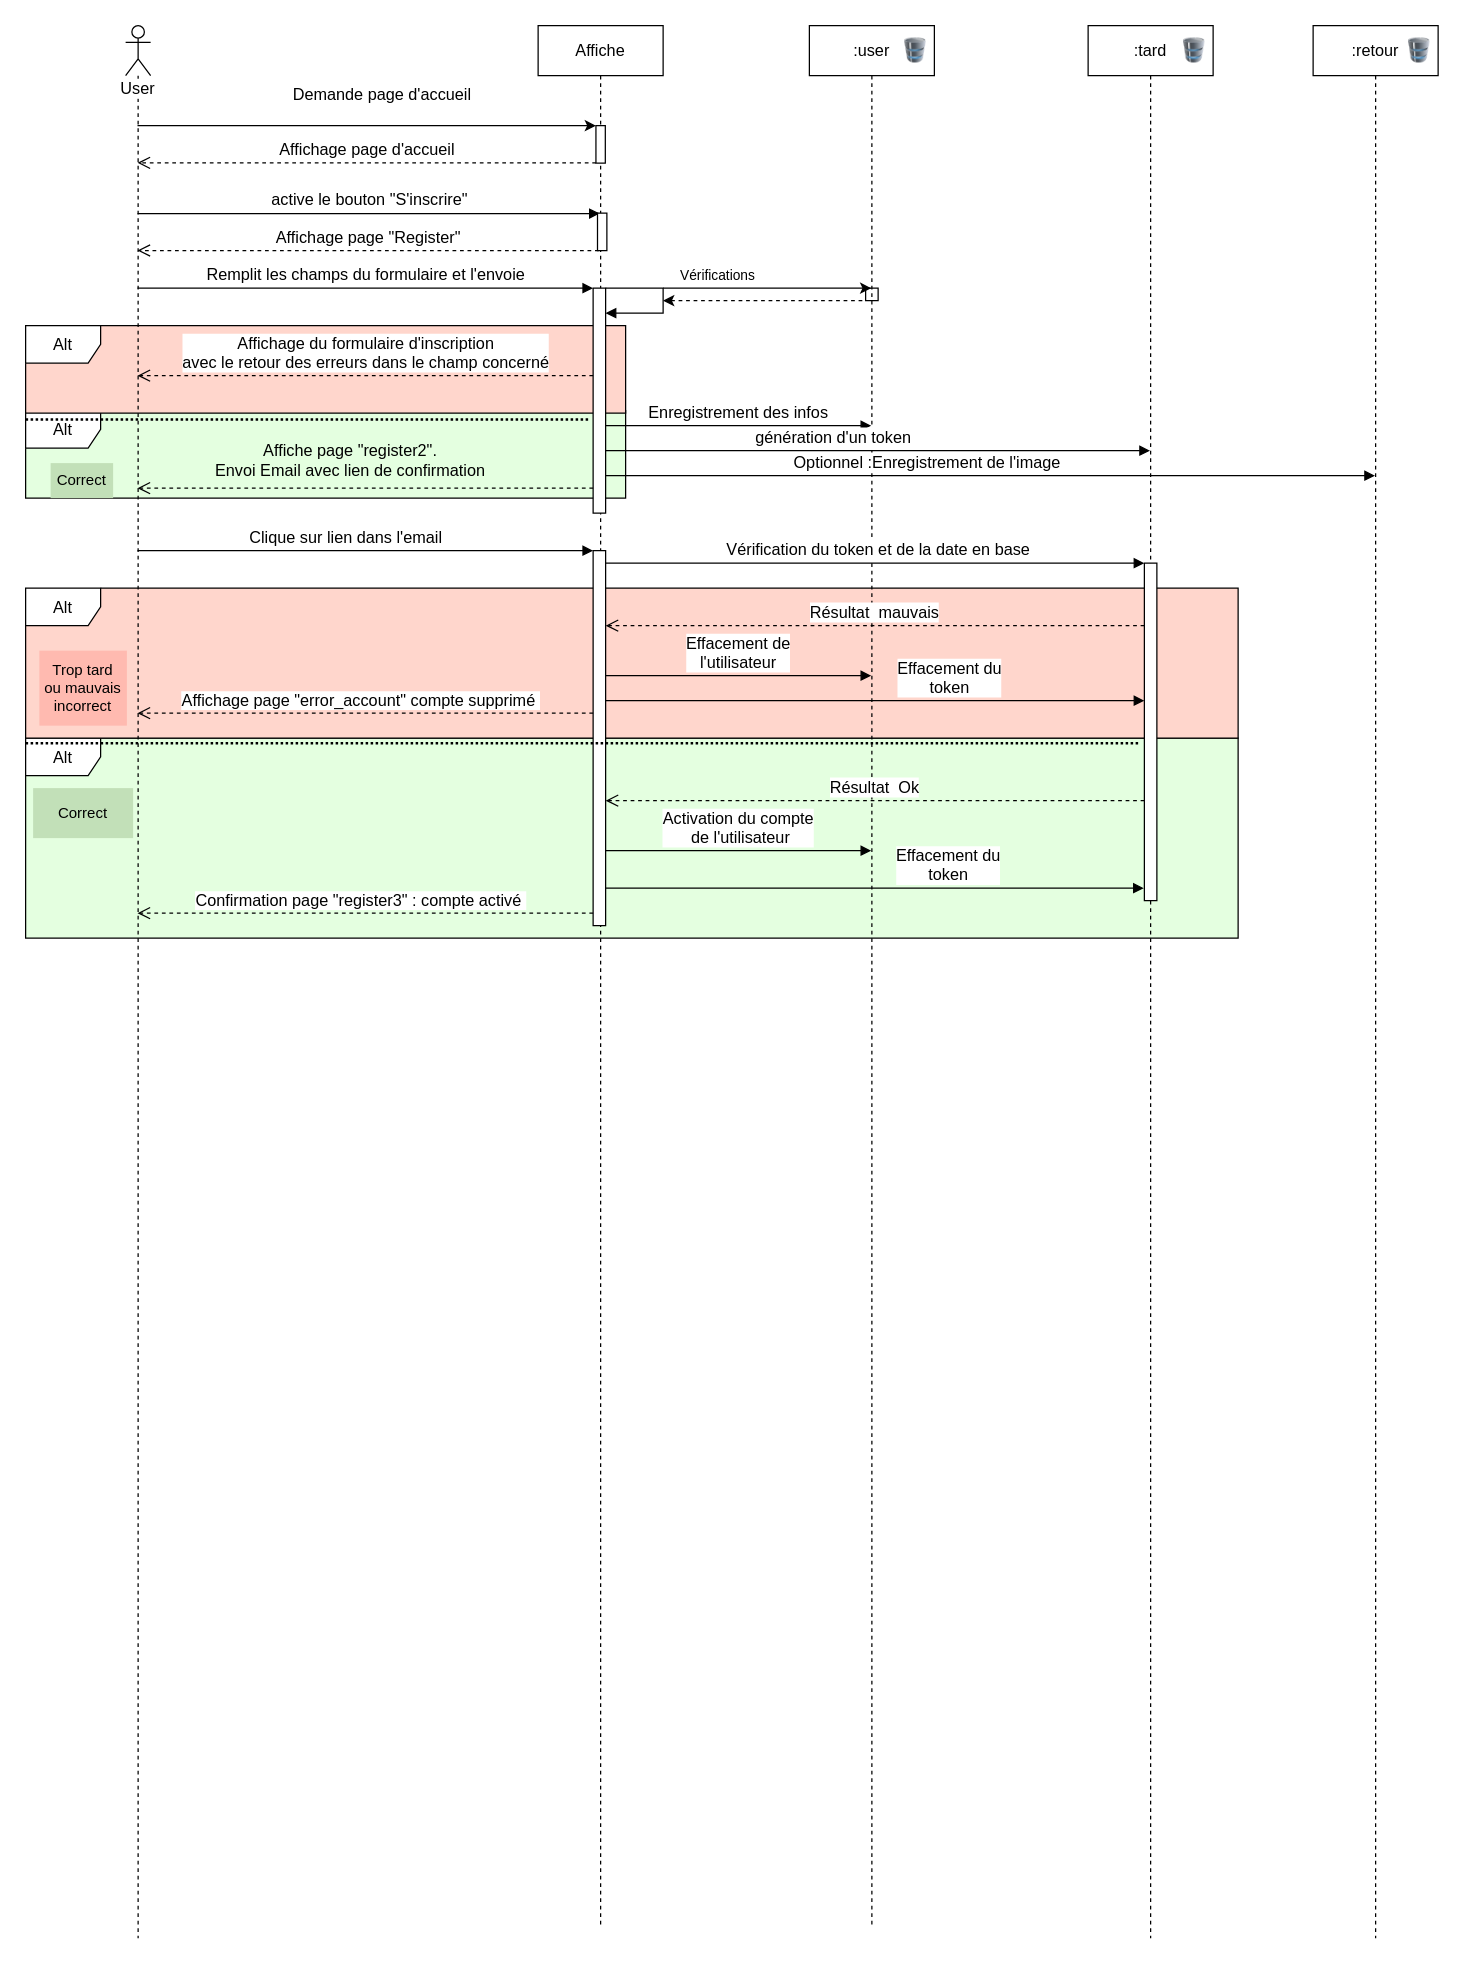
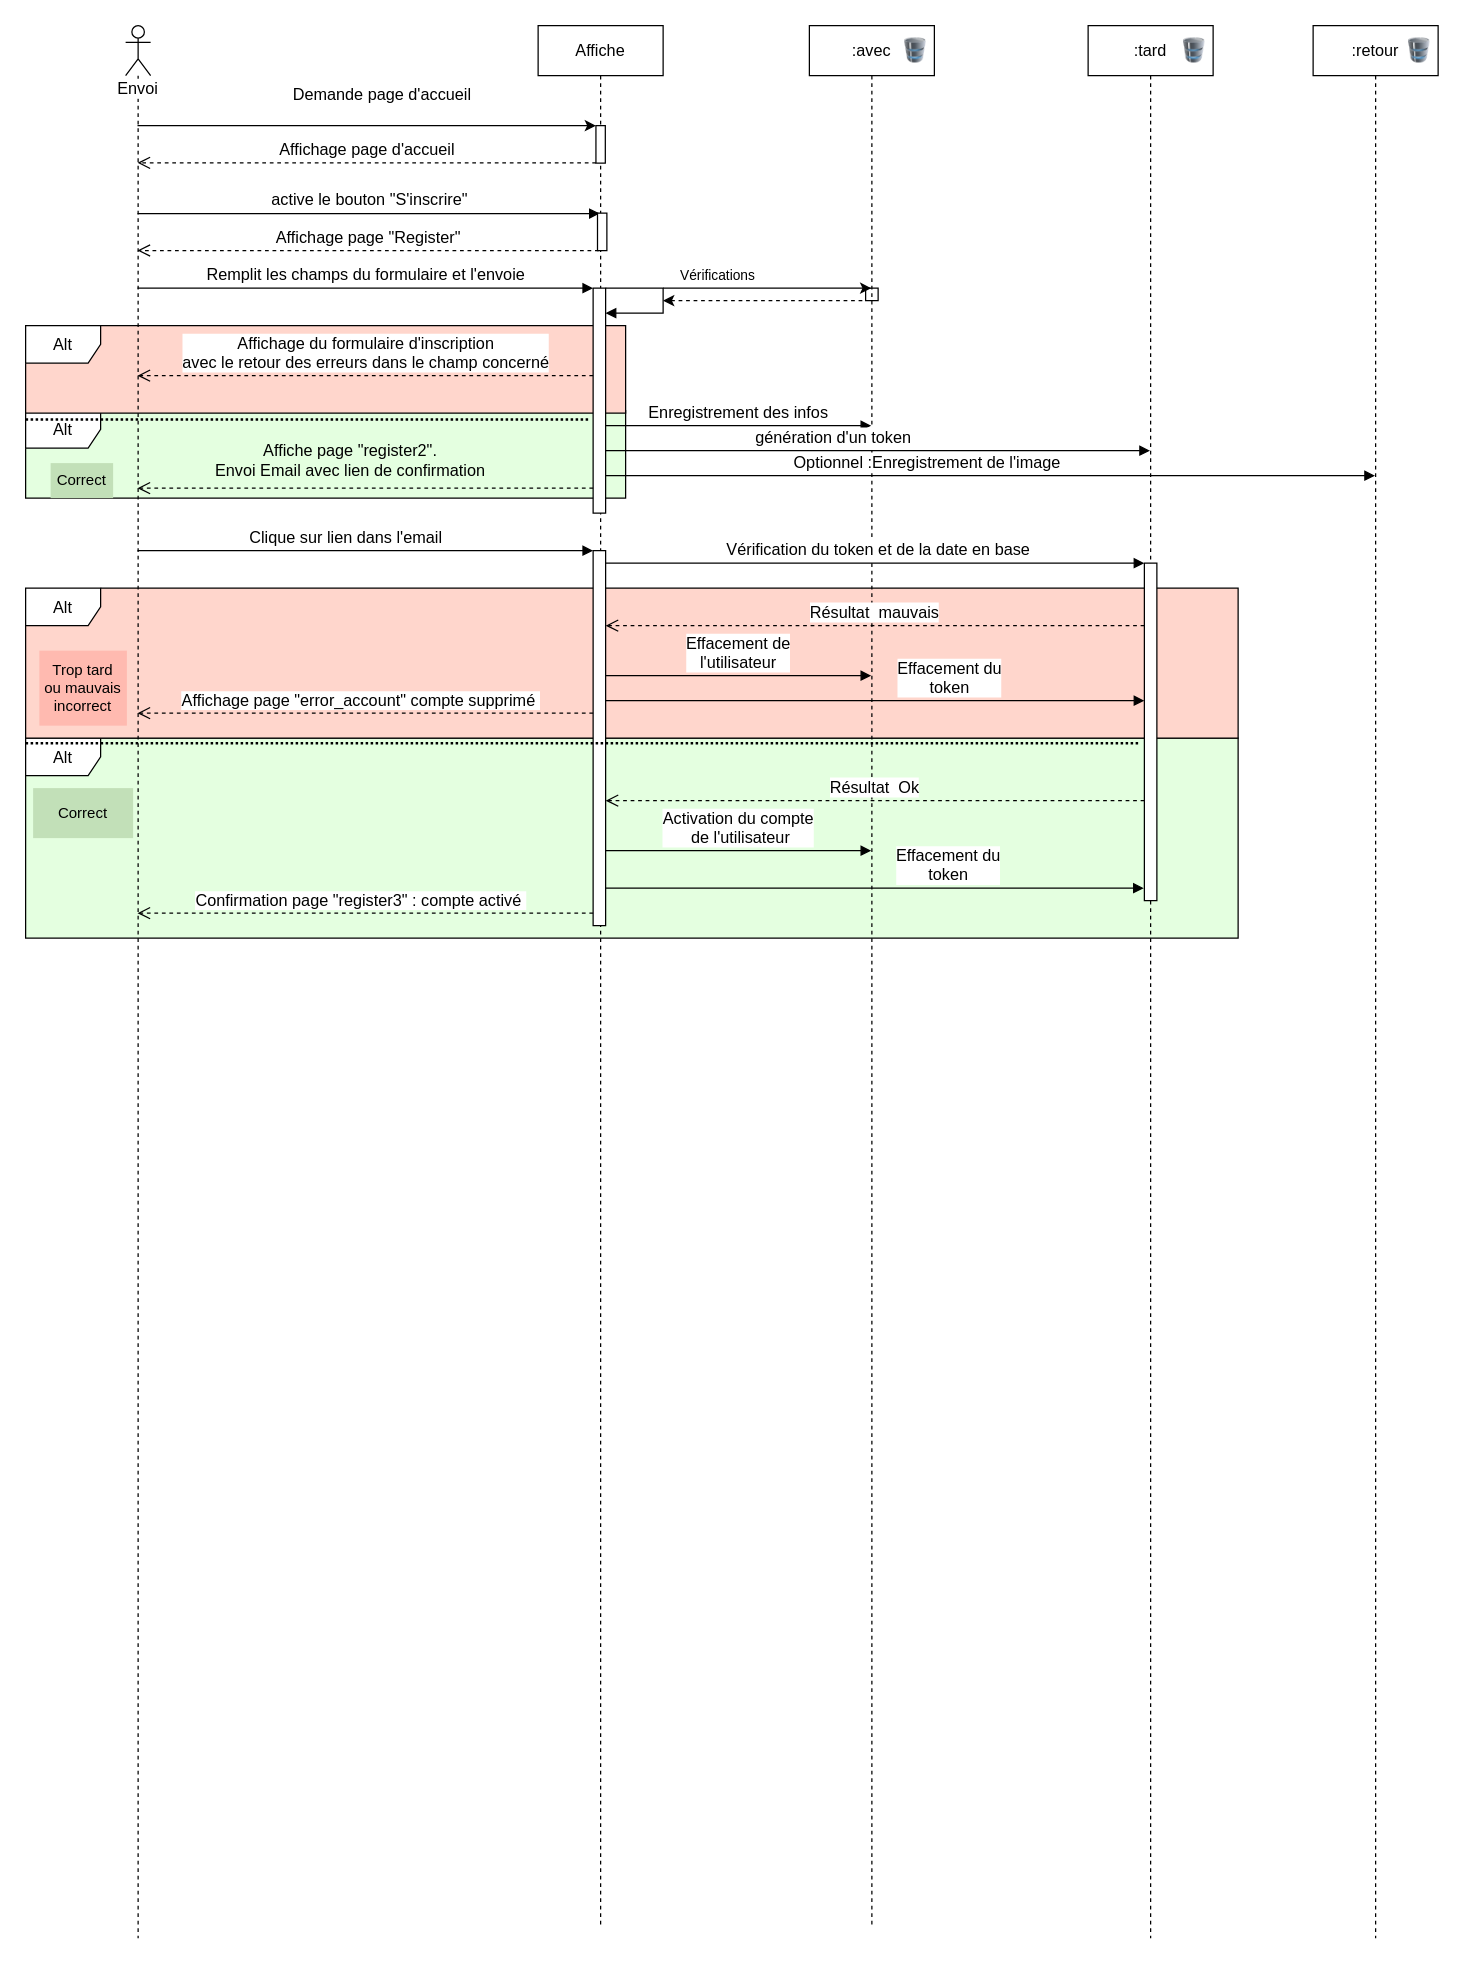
(872, 51) -> (872, 51)
(138, 99) -> (138, 99)
